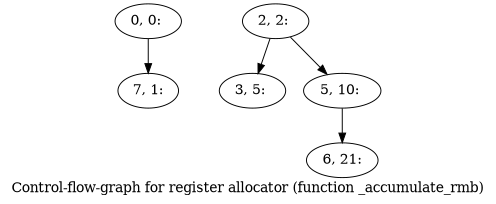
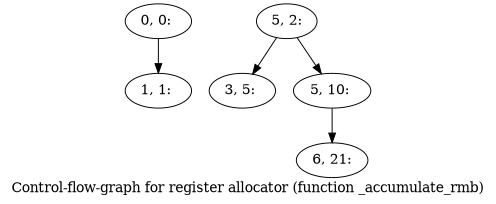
(276, 21) -> (287, 21)
(148, 91) -> (158, 91)
